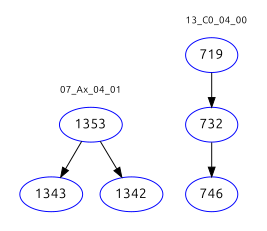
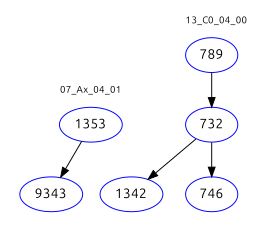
(212, 55) -> (212, 55)
(109, 155) -> (184, 149)
(51, 194) -> (51, 194)
